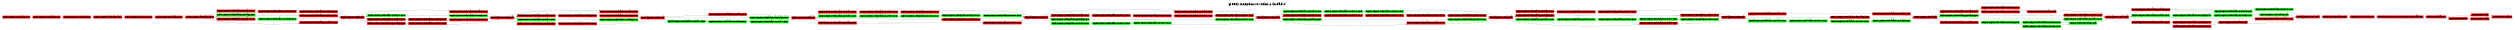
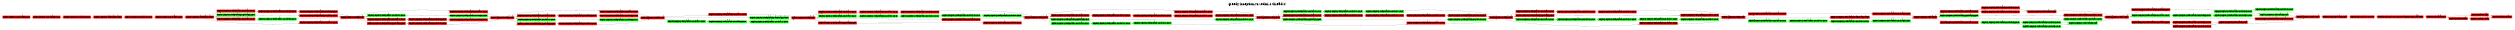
(2083, 23) -> (2083, 23)
